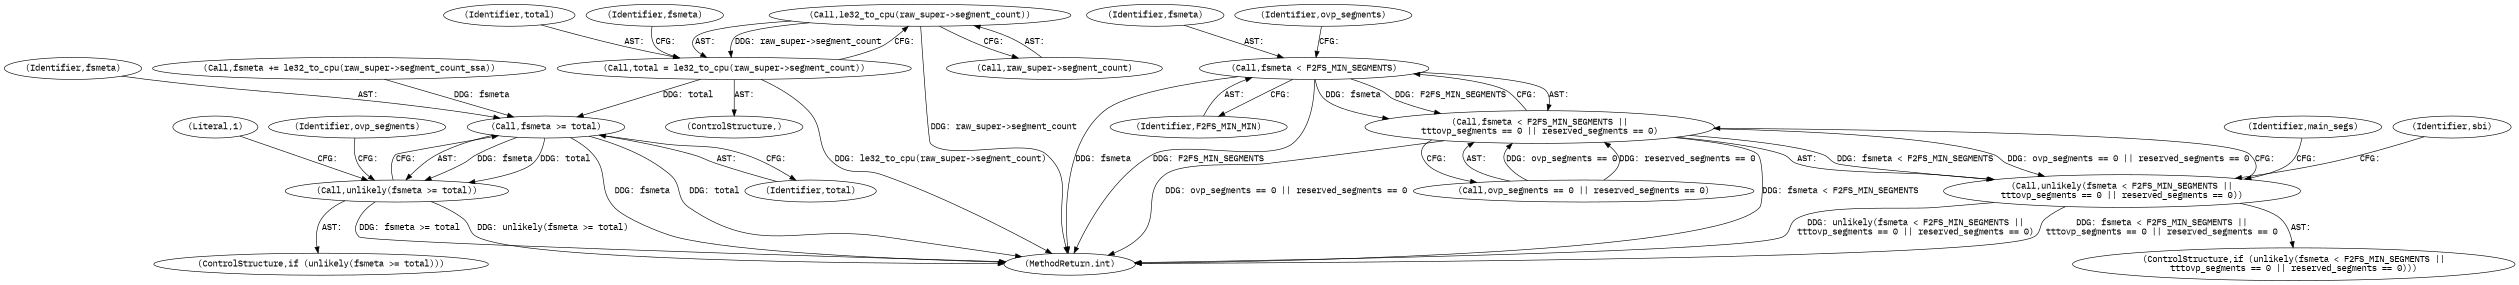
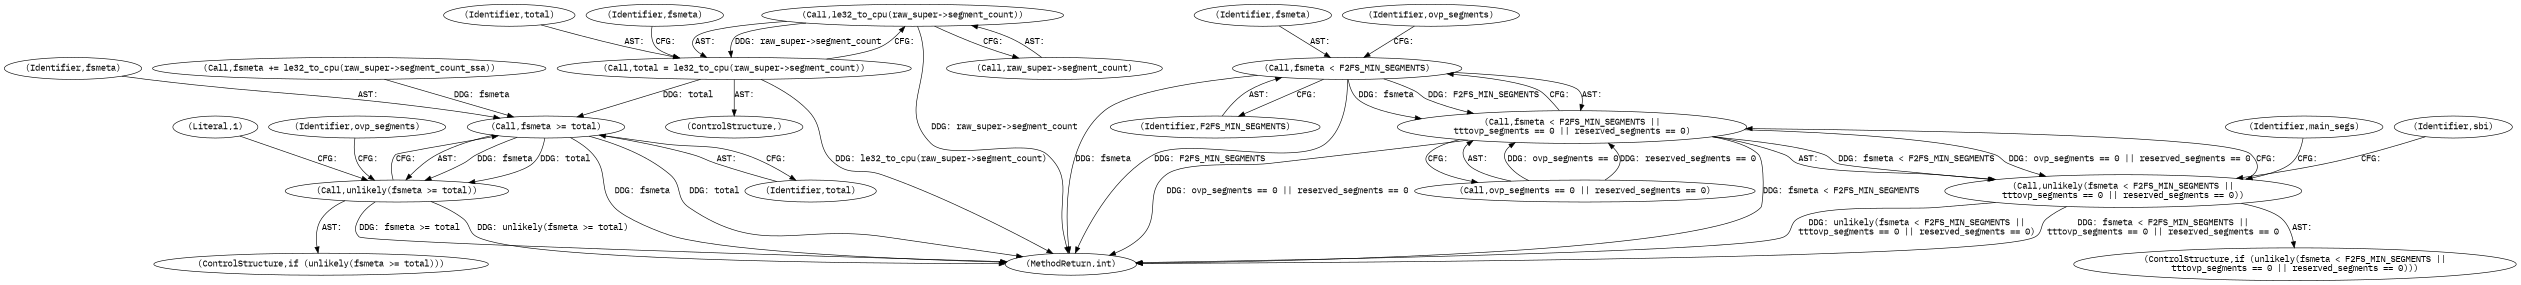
(1199, 127) -> (1215, 127)
